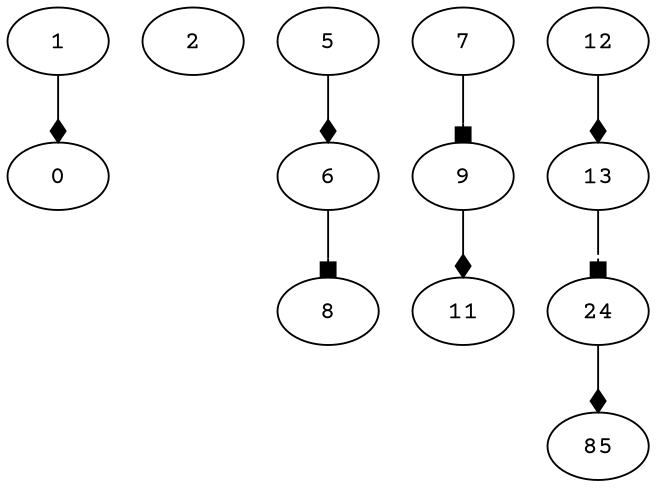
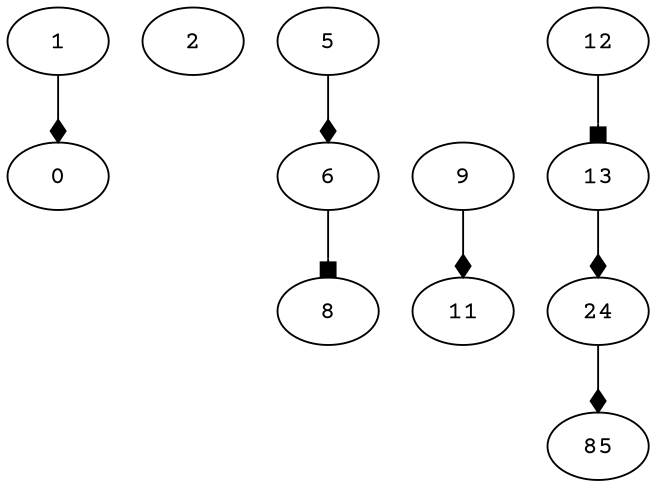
(463, 41) -> none
(598, 100) -> (598, 100)
(598, 233) -> (598, 233)
